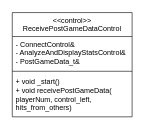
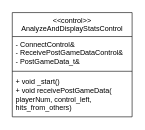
(72, 25) -> (72, 25)
(73, 58) -> (72, 53)
